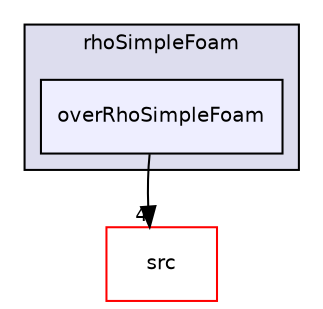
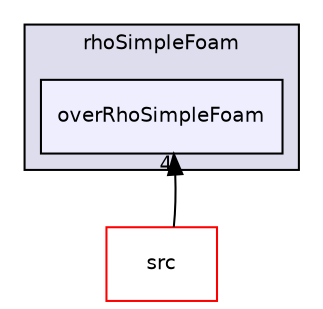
(148, 183) -> (175, 201)
